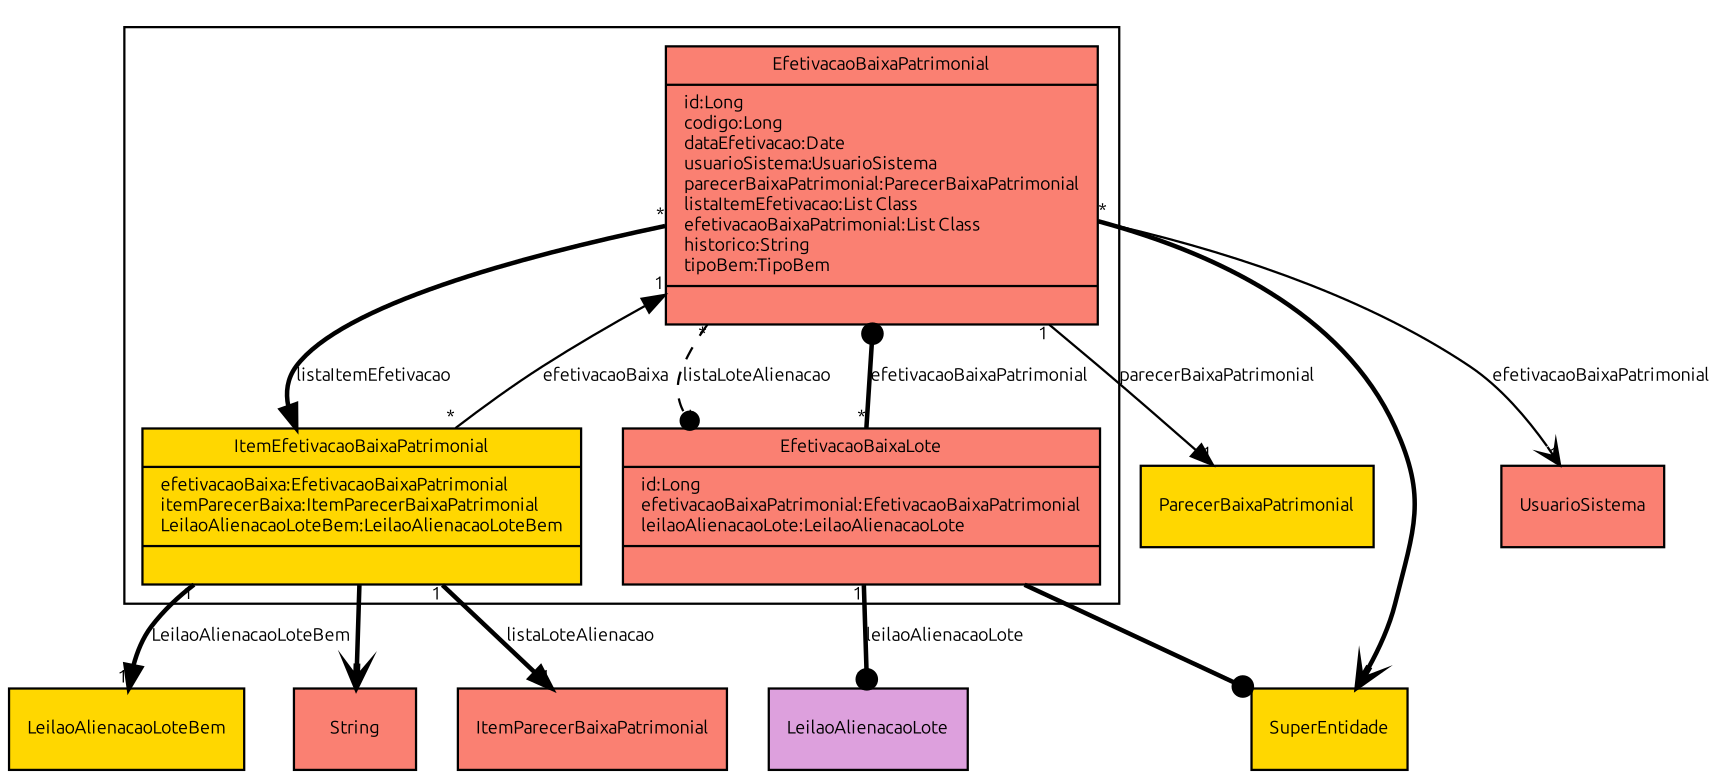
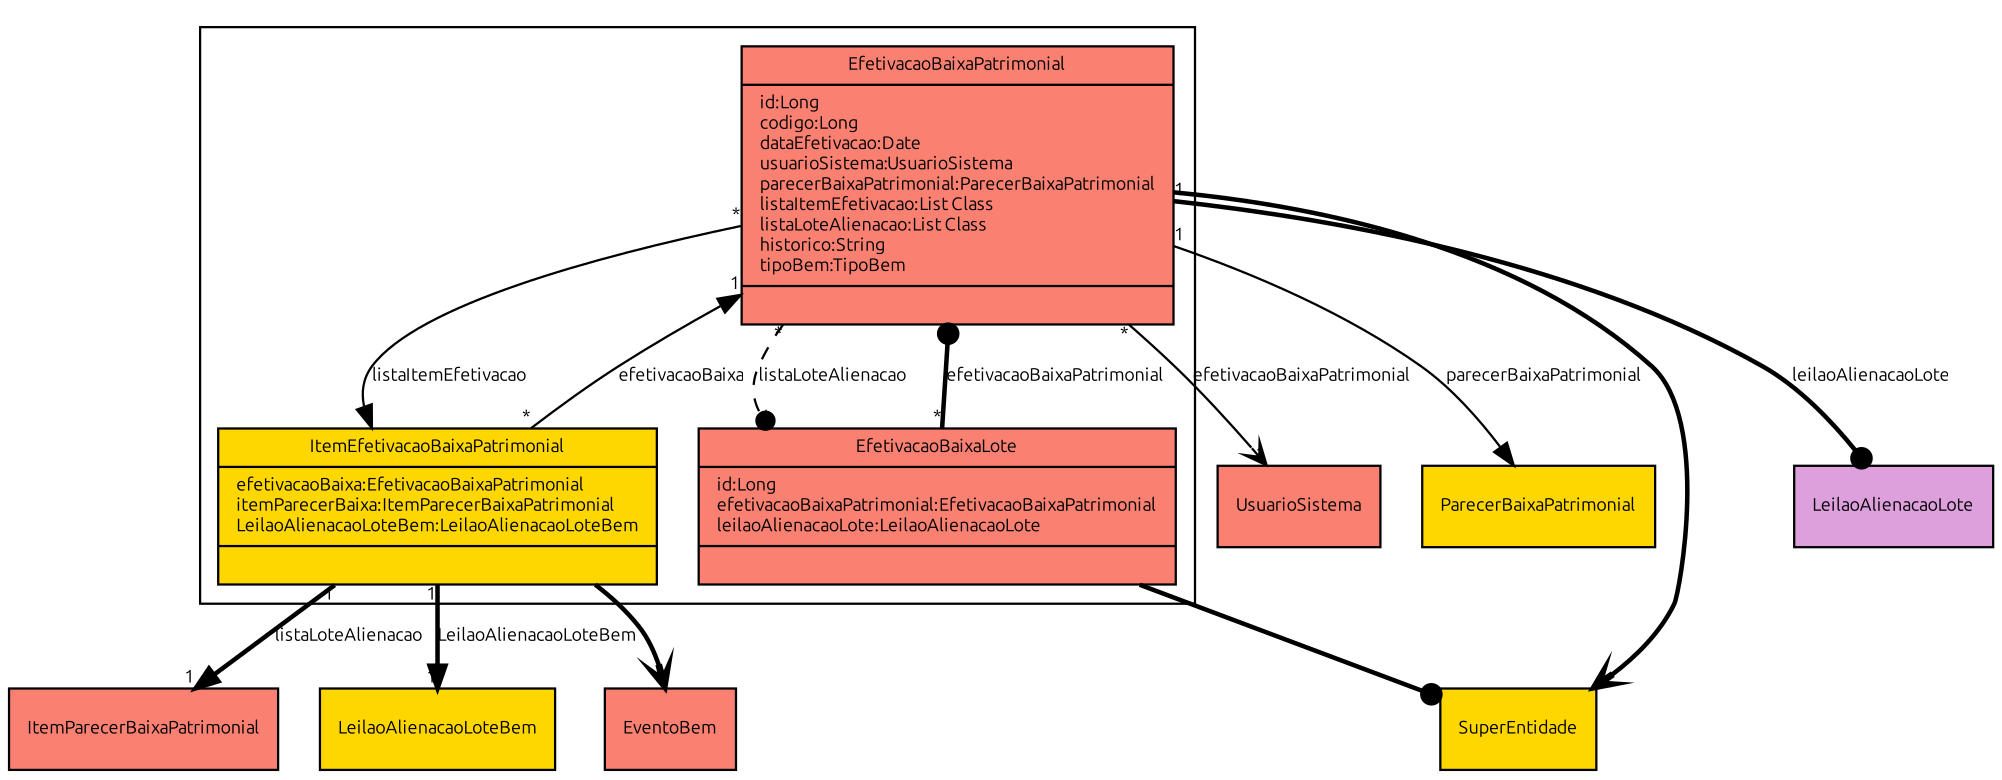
(833, 225) -> (874, 225)
(452, 282) -> (527, 282)
(865, 627) -> (1537, 273)
(355, 729) -> (670, 729)
